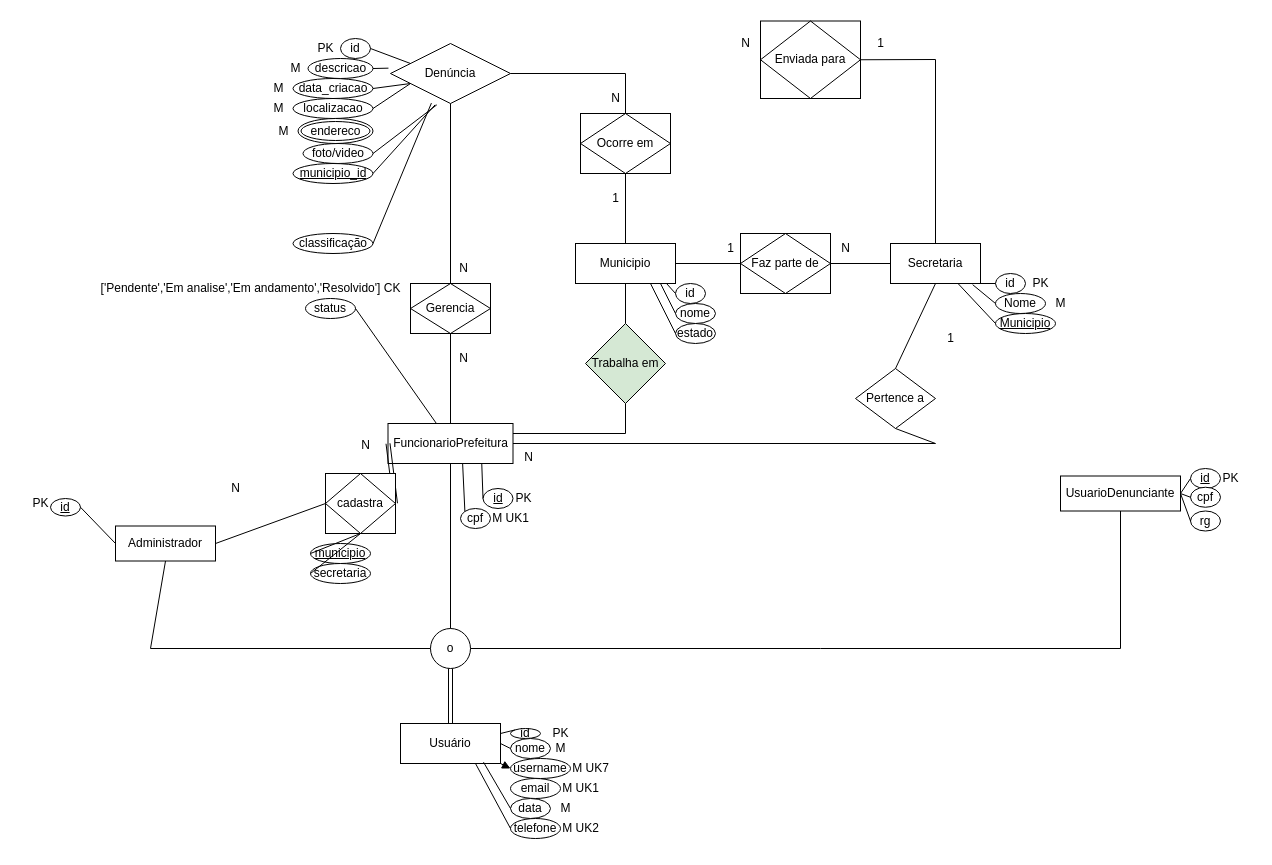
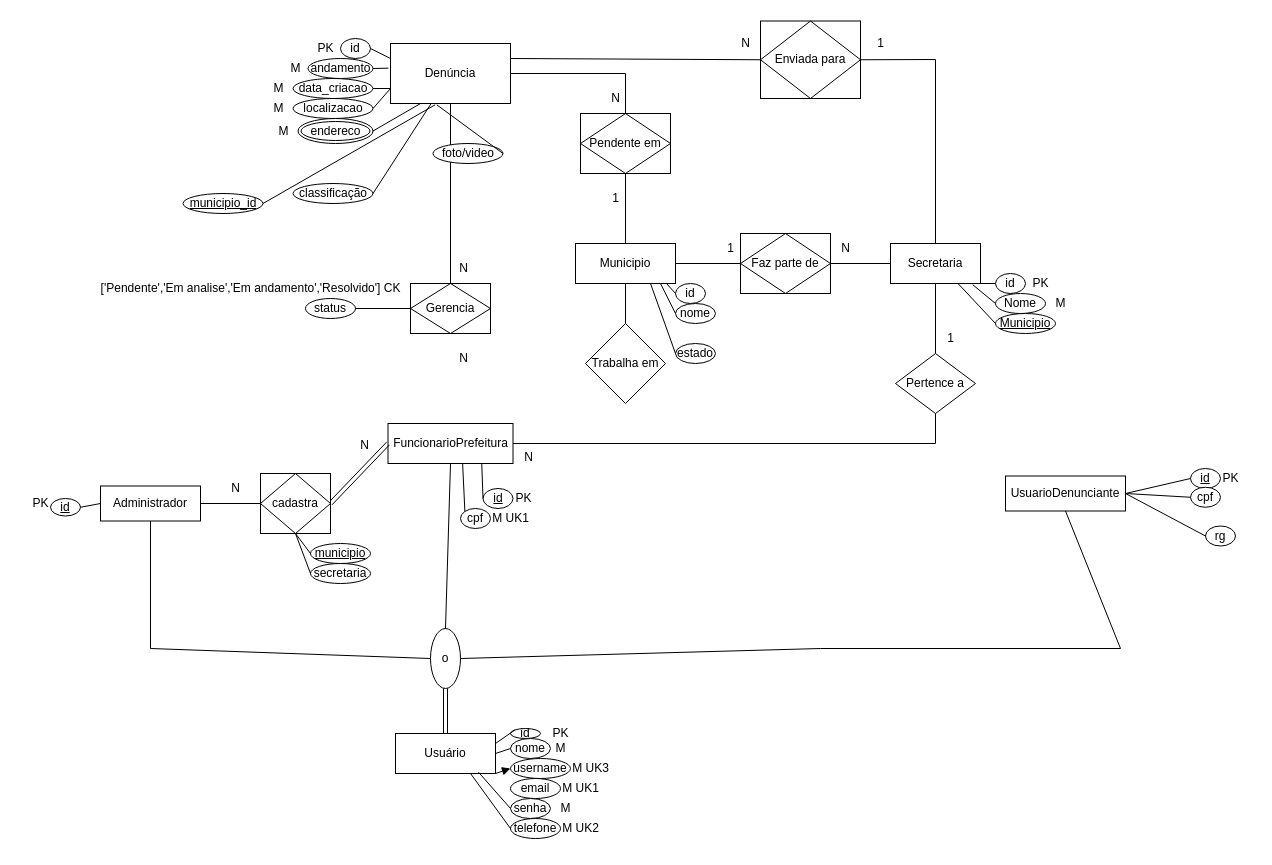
none -> (635, 59)
(341, 69) -> (341, 69)
(451, 74) -> (451, 74)
none -> (397, 117)
(626, 144) -> (626, 144)
(338, 154) -> (468, 154)
(333, 174) -> (223, 204)
(333, 244) -> (333, 194)
(696, 334) -> (696, 354)
(626, 364) -> (626, 364)
(396, 366) -> (382, 309)
(451, 379) -> none
(896, 399) -> (936, 384)
(584, 434) -> none
(1121, 494) -> (1066, 494)
(361, 504) -> (296, 504)
(1206, 521) -> (1221, 536)
(166, 544) -> (151, 504)
(451, 649) -> (446, 659)
(451, 744) -> (446, 754)
(591, 769) -> (591, 769)
(531, 809) -> (531, 809)
